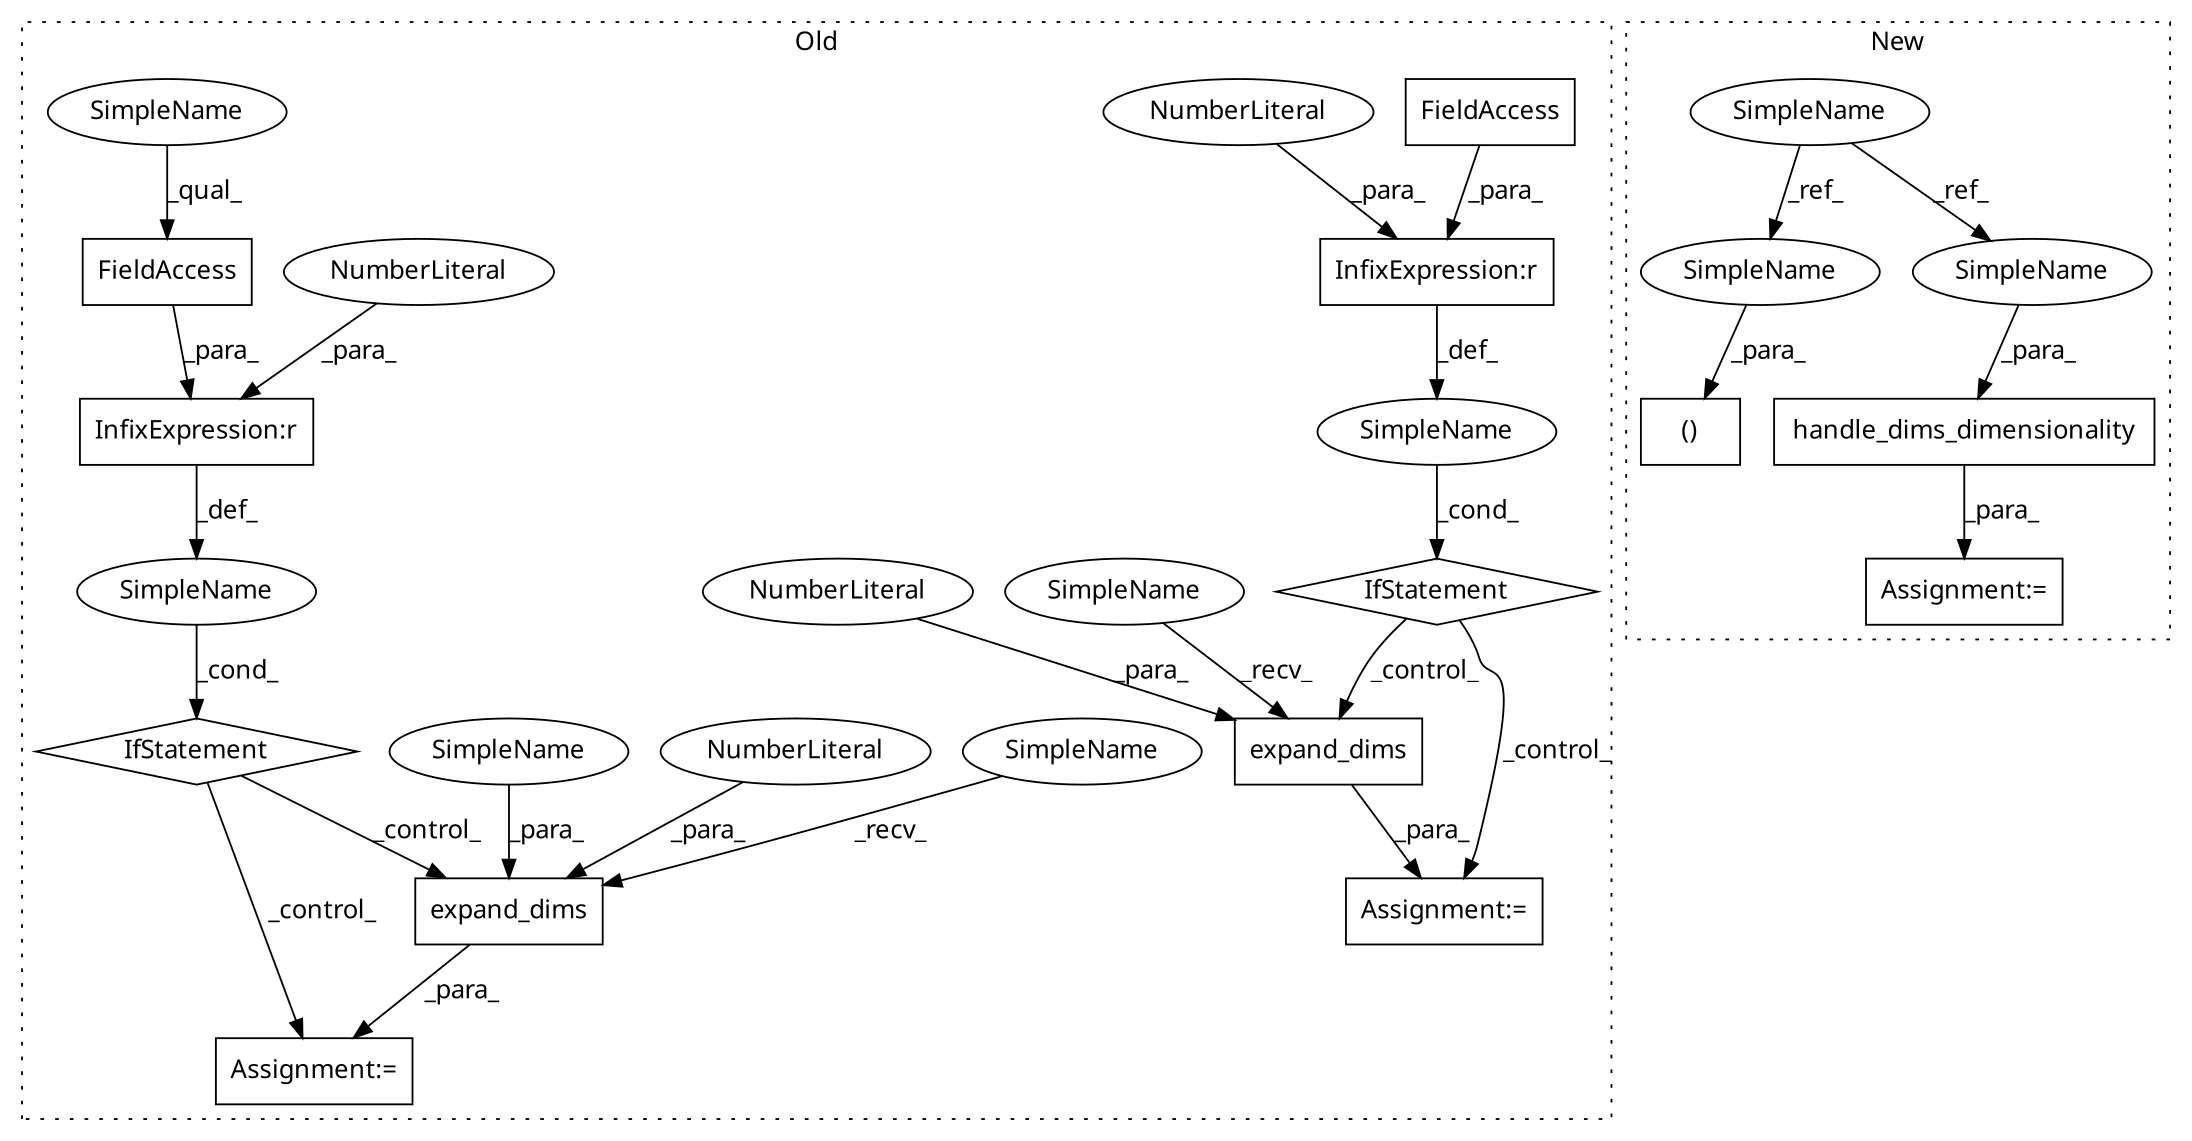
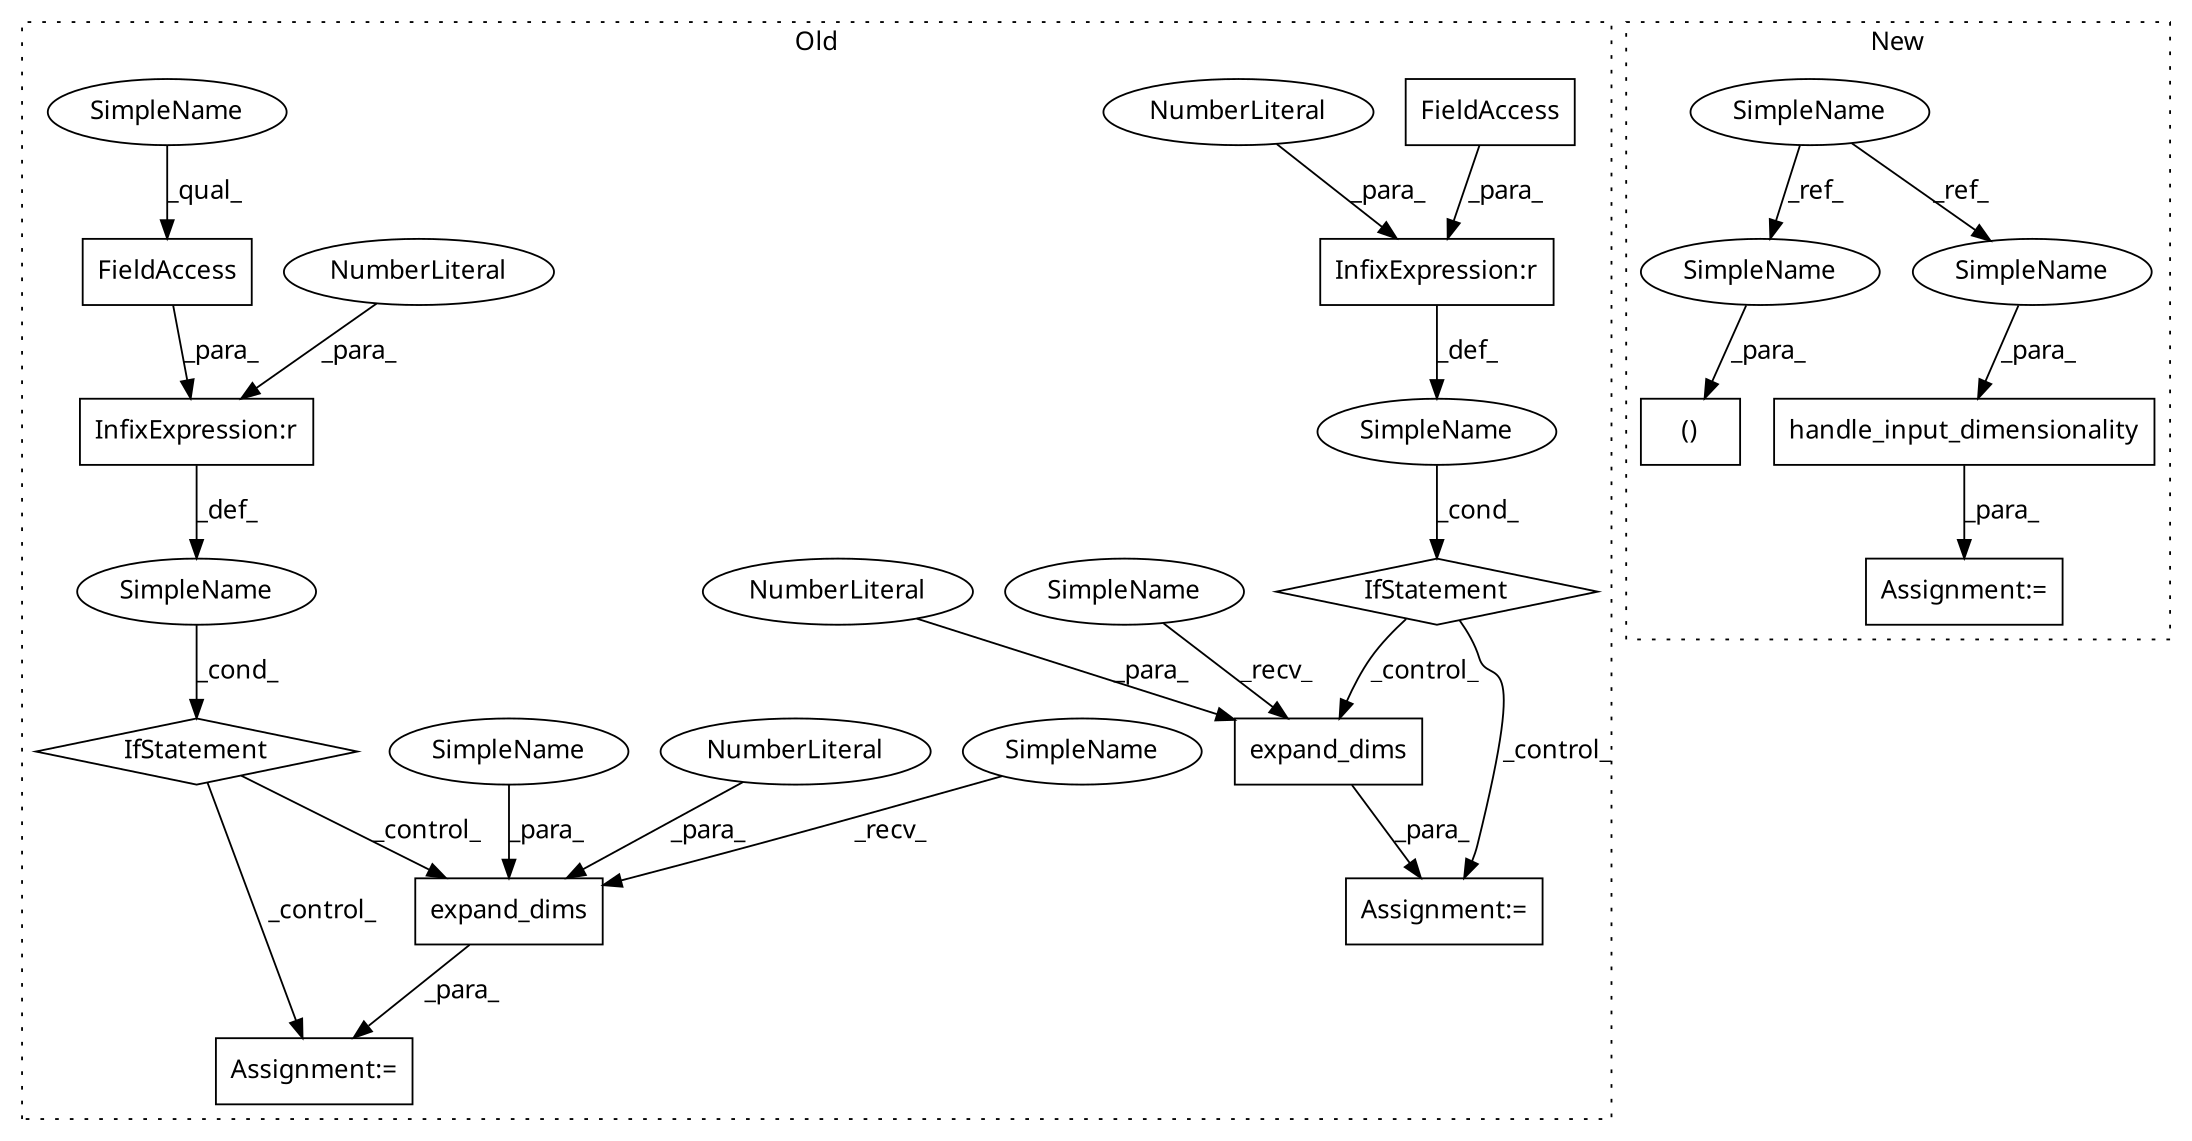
(1964, 432) -> (1964, 432)
